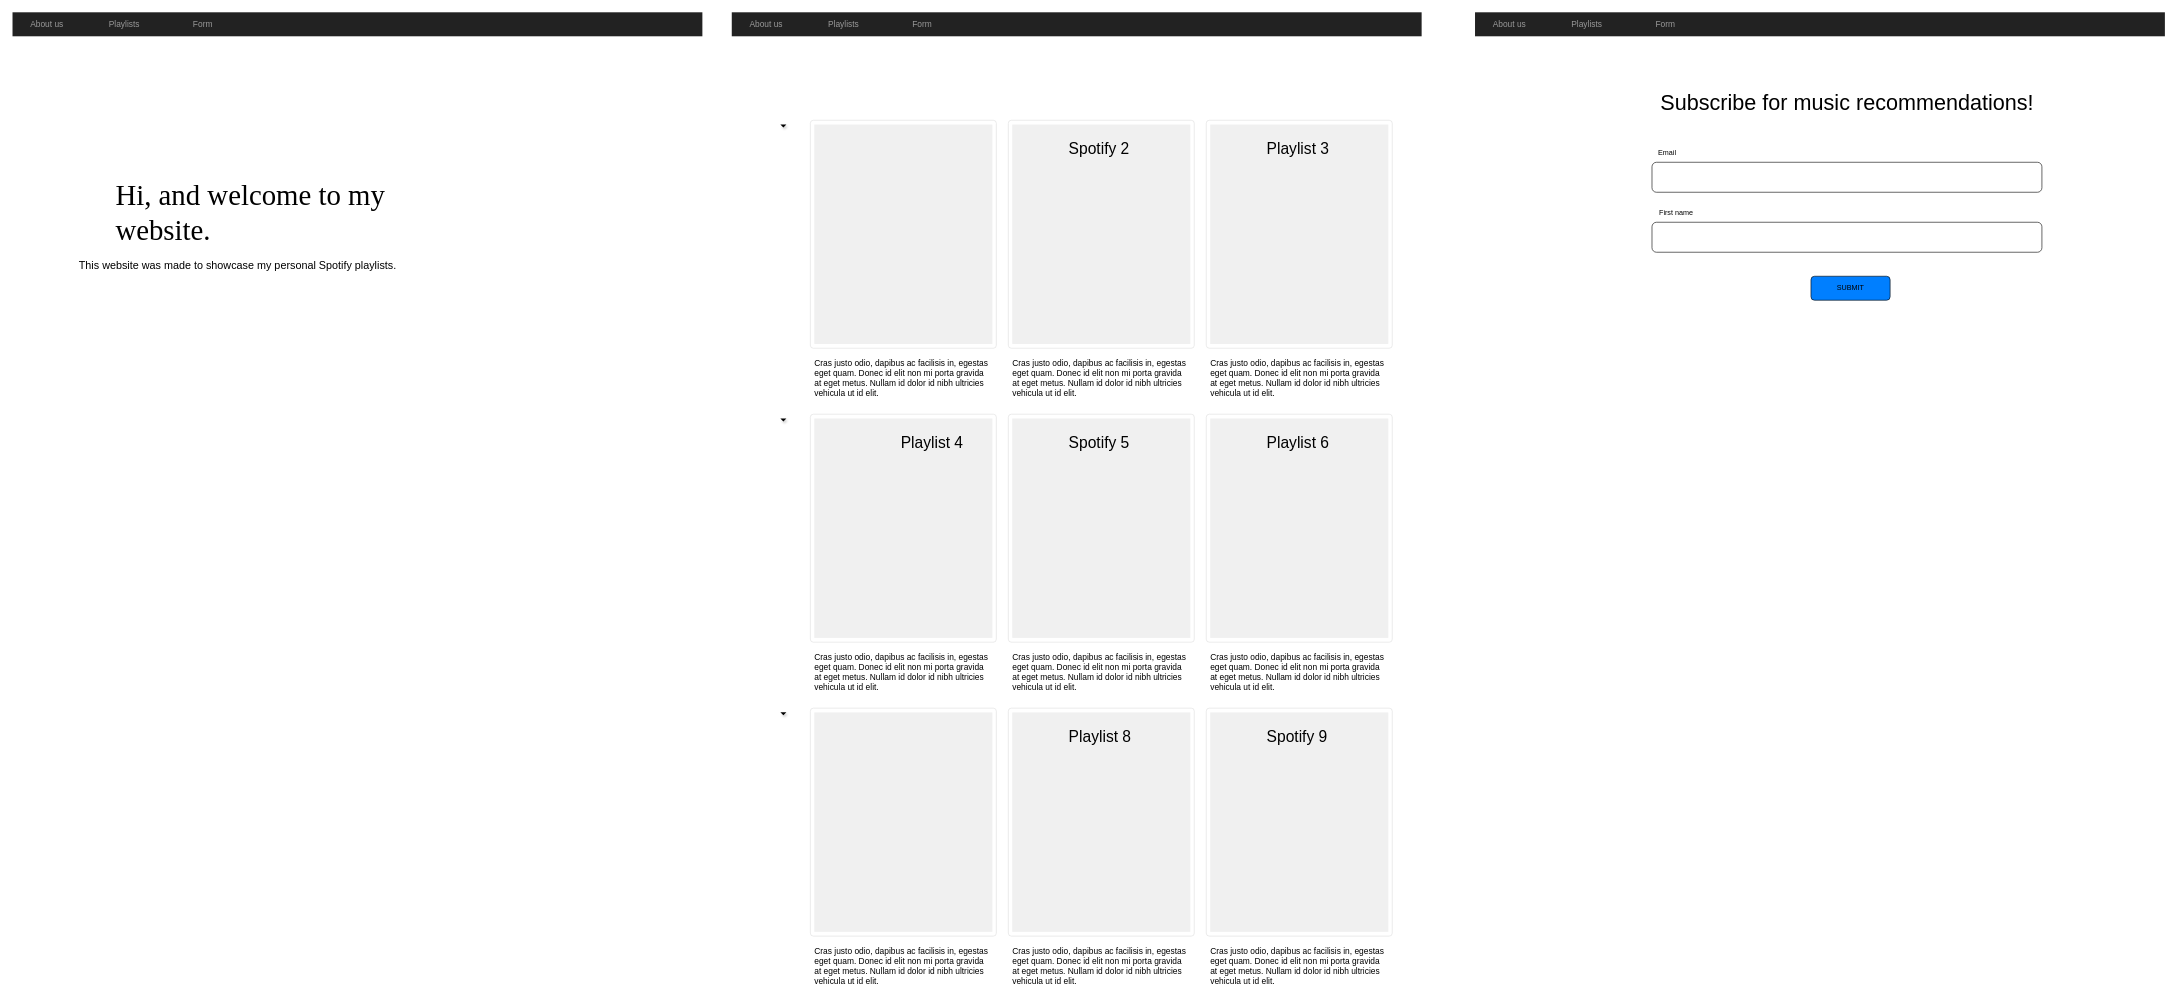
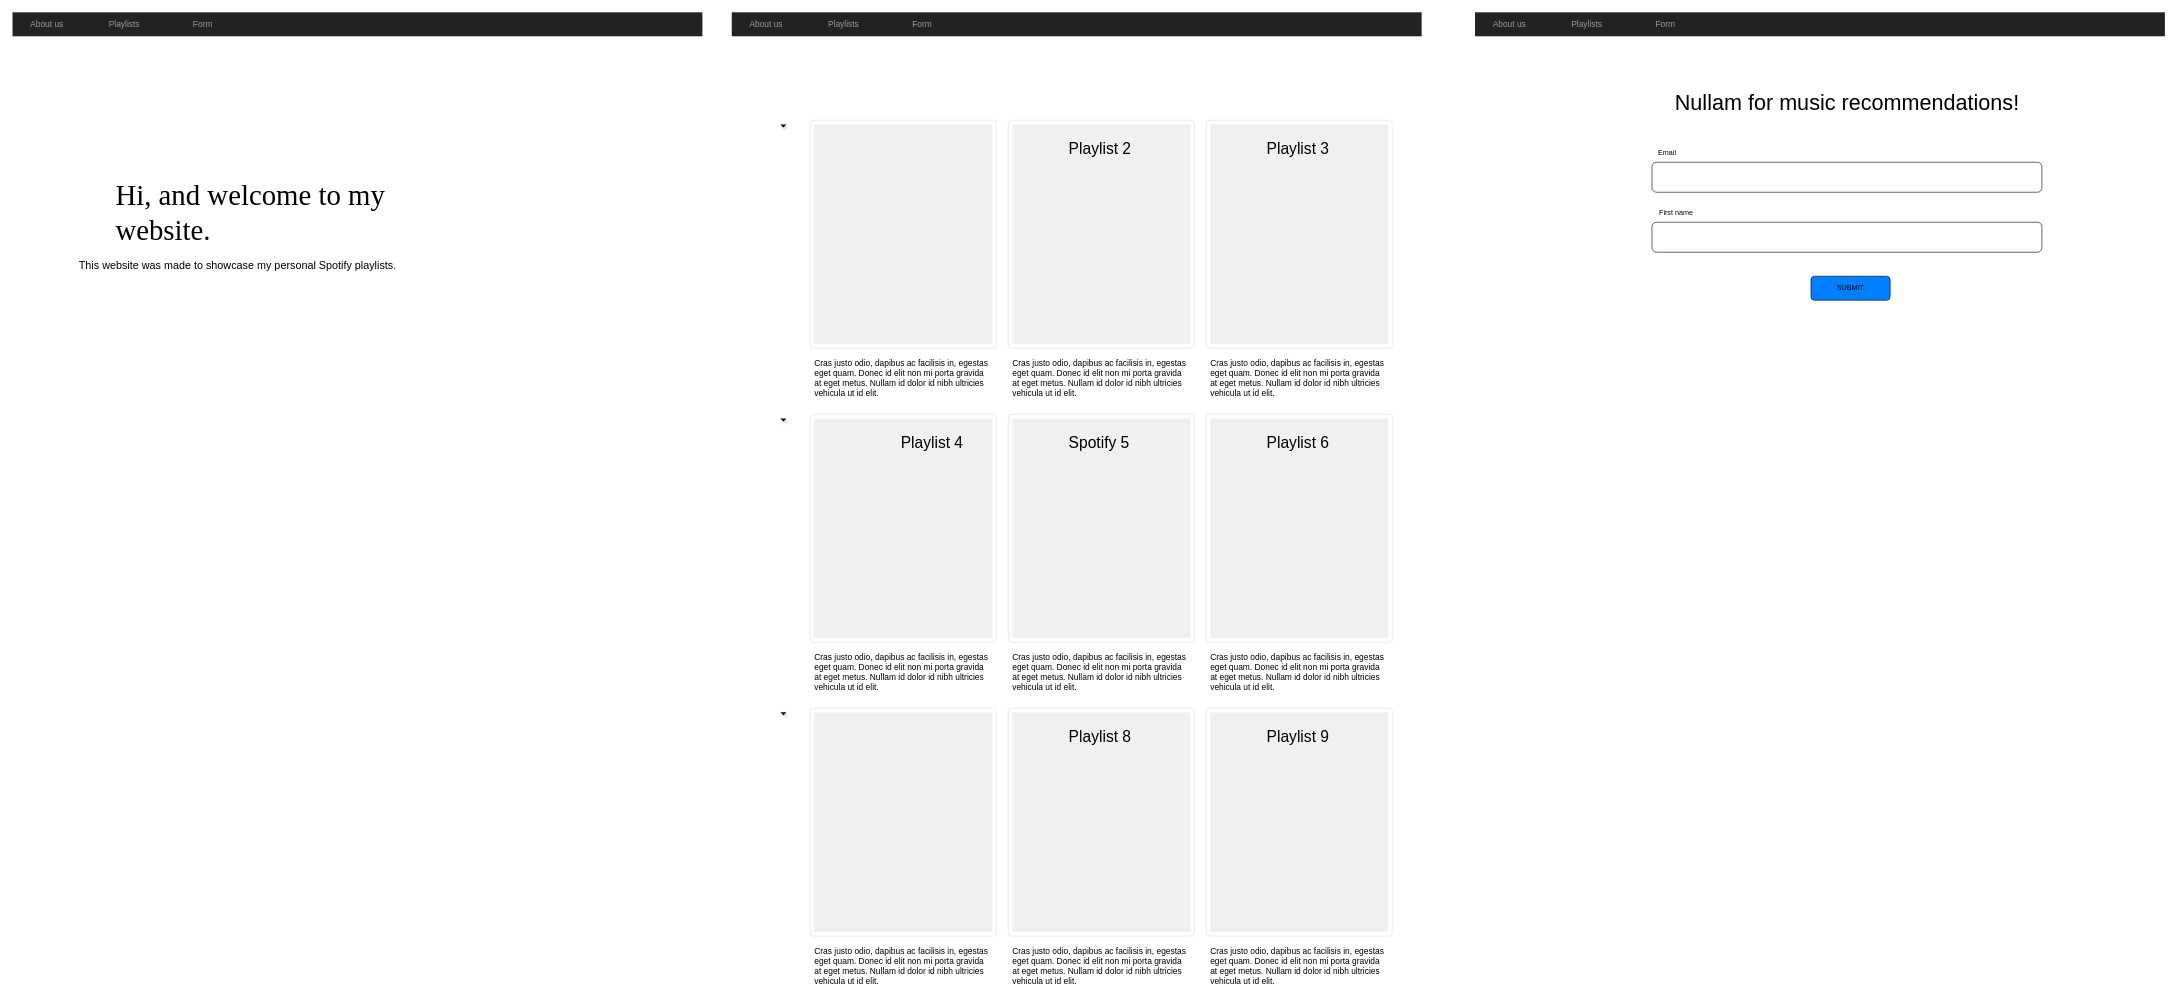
(1847, 102) -> (1847, 102)
(1102, 149) -> (1102, 149)
(1300, 737) -> (1300, 737)
